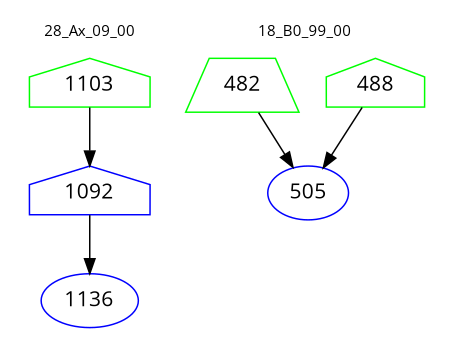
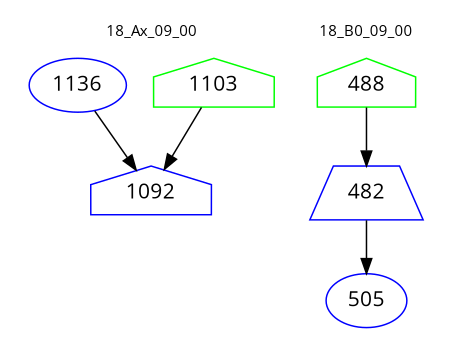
(90, 32) -> (152, 32)
(305, 32) -> (366, 32)
(242, 85) -> (366, 193)
(347, 131) -> (366, 129)
(90, 237) -> (111, 134)
